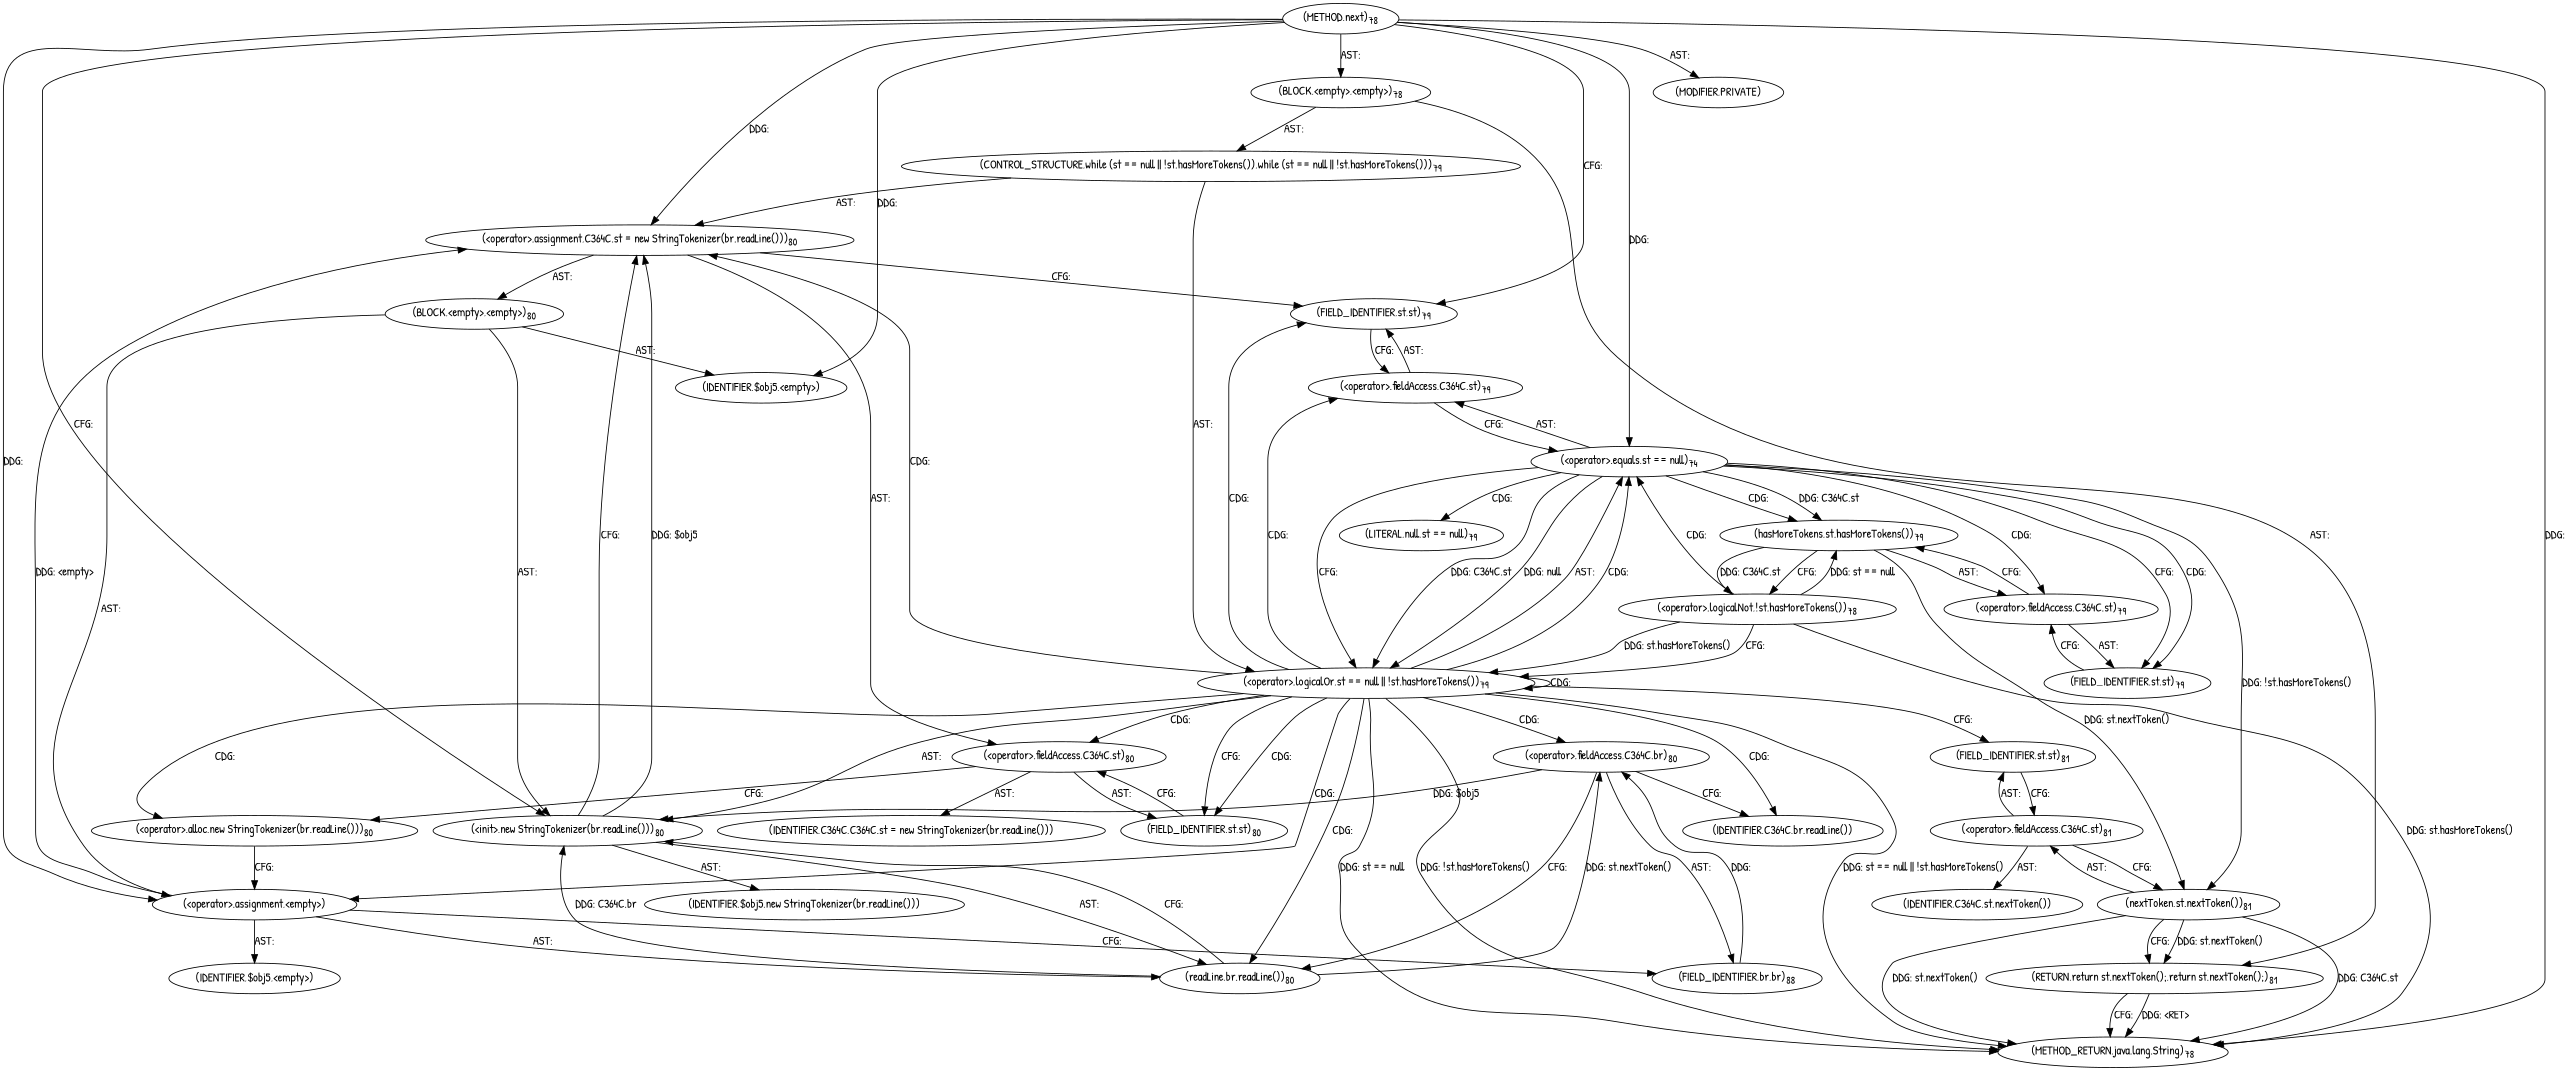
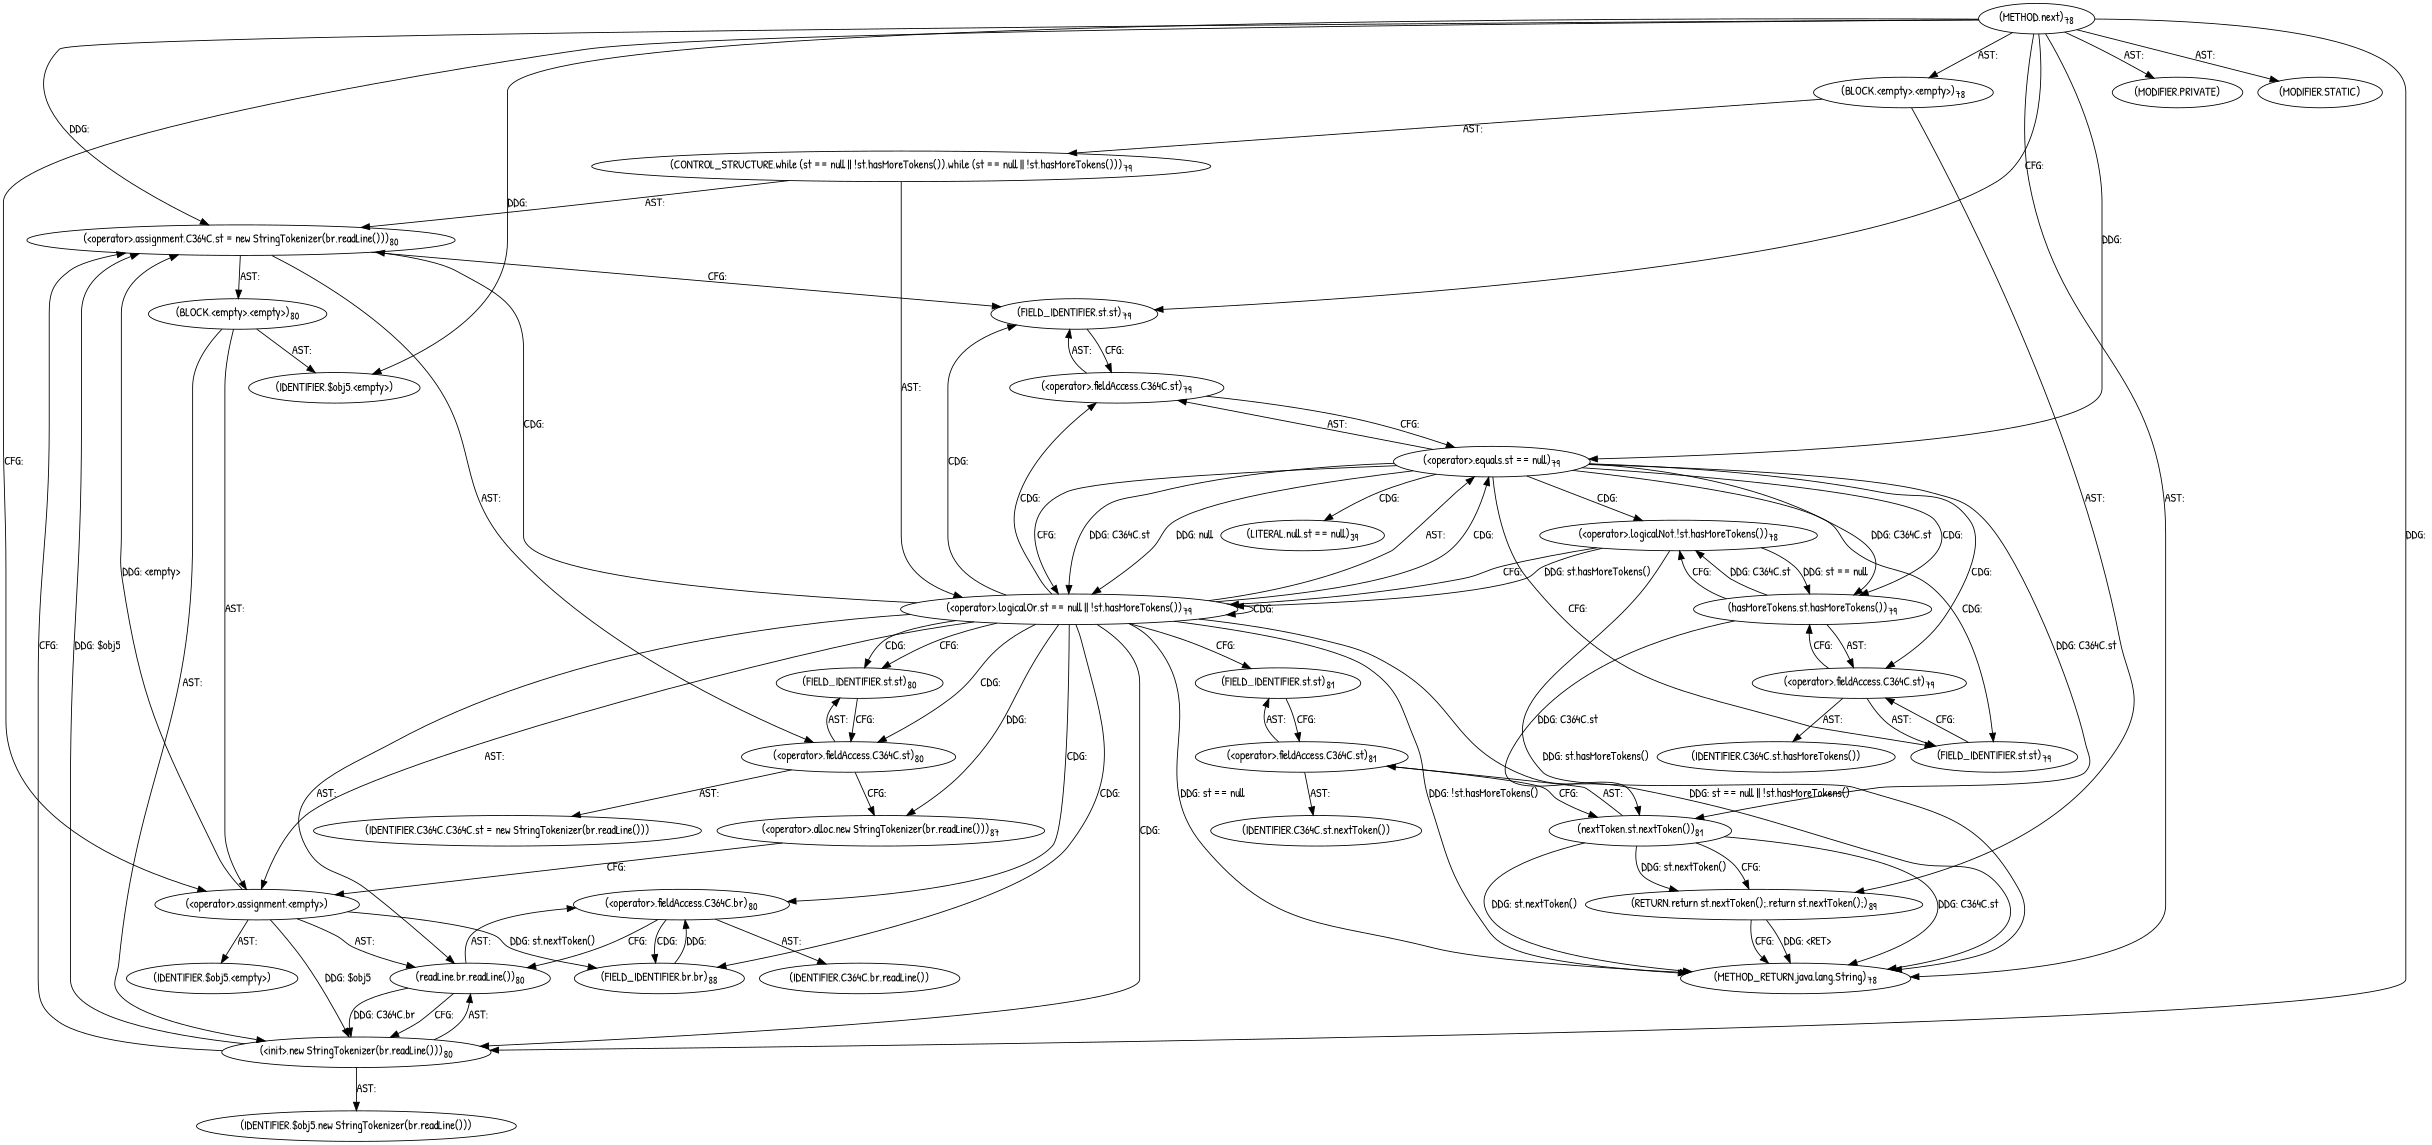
none -> (2320, 92)
(85, 425) -> (2417, 535)
(1693, 460) -> (1556, 460)
(15, 462) -> (15, 462)
(1473, 534) -> (1354, 534)
(2556, 535) -> (2176, 499)
(1681, 545) -> (1581, 497)
(2297, 683) -> (2086, 646)
(1646, 718) -> (1014, 884)
(2127, 720) -> (1568, 720)
(227, 757) -> (1018, 720)
(933, 757) -> (1152, 831)
none -> (1776, 757)
(1326, 794) -> (496, 757)
(1713, 794) -> (793, 942)
(1106, 812) -> (311, 972)
(369, 830) -> (995, 830)
(1344, 831) -> (328, 794)
(1629, 868) -> (482, 942)
(1703, 868) -> (669, 942)
(1113, 942) -> (553, 942)
(2273, 977) -> (1873, 903)
